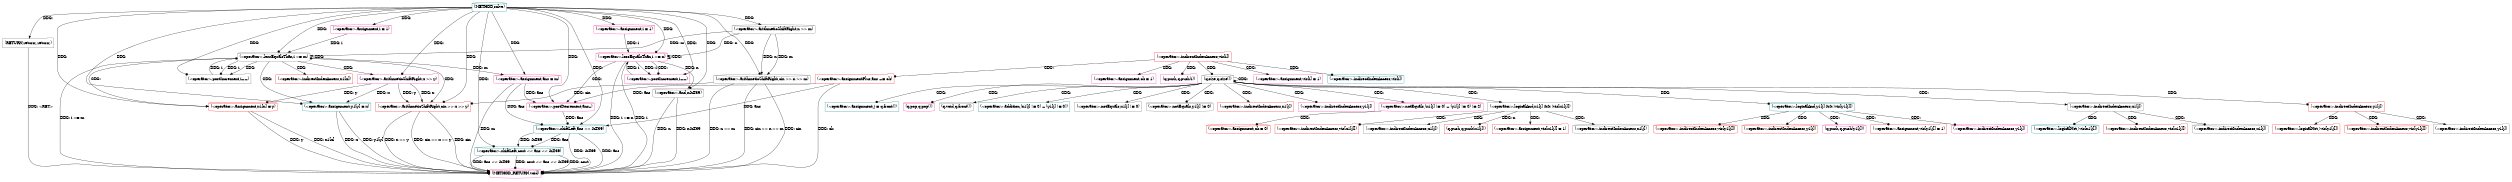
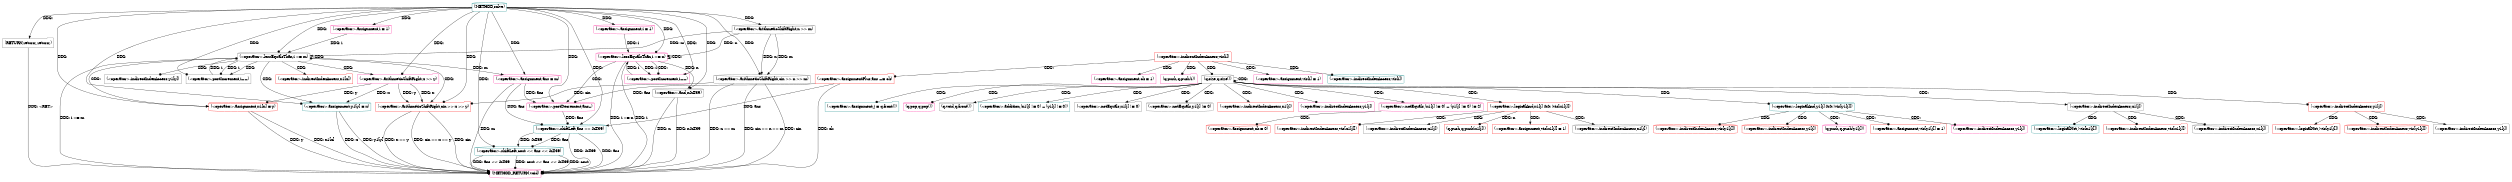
none -> (143, 79)
(1666, 93) -> (1666, 93)
(1530, 107) -> (1530, 107)
